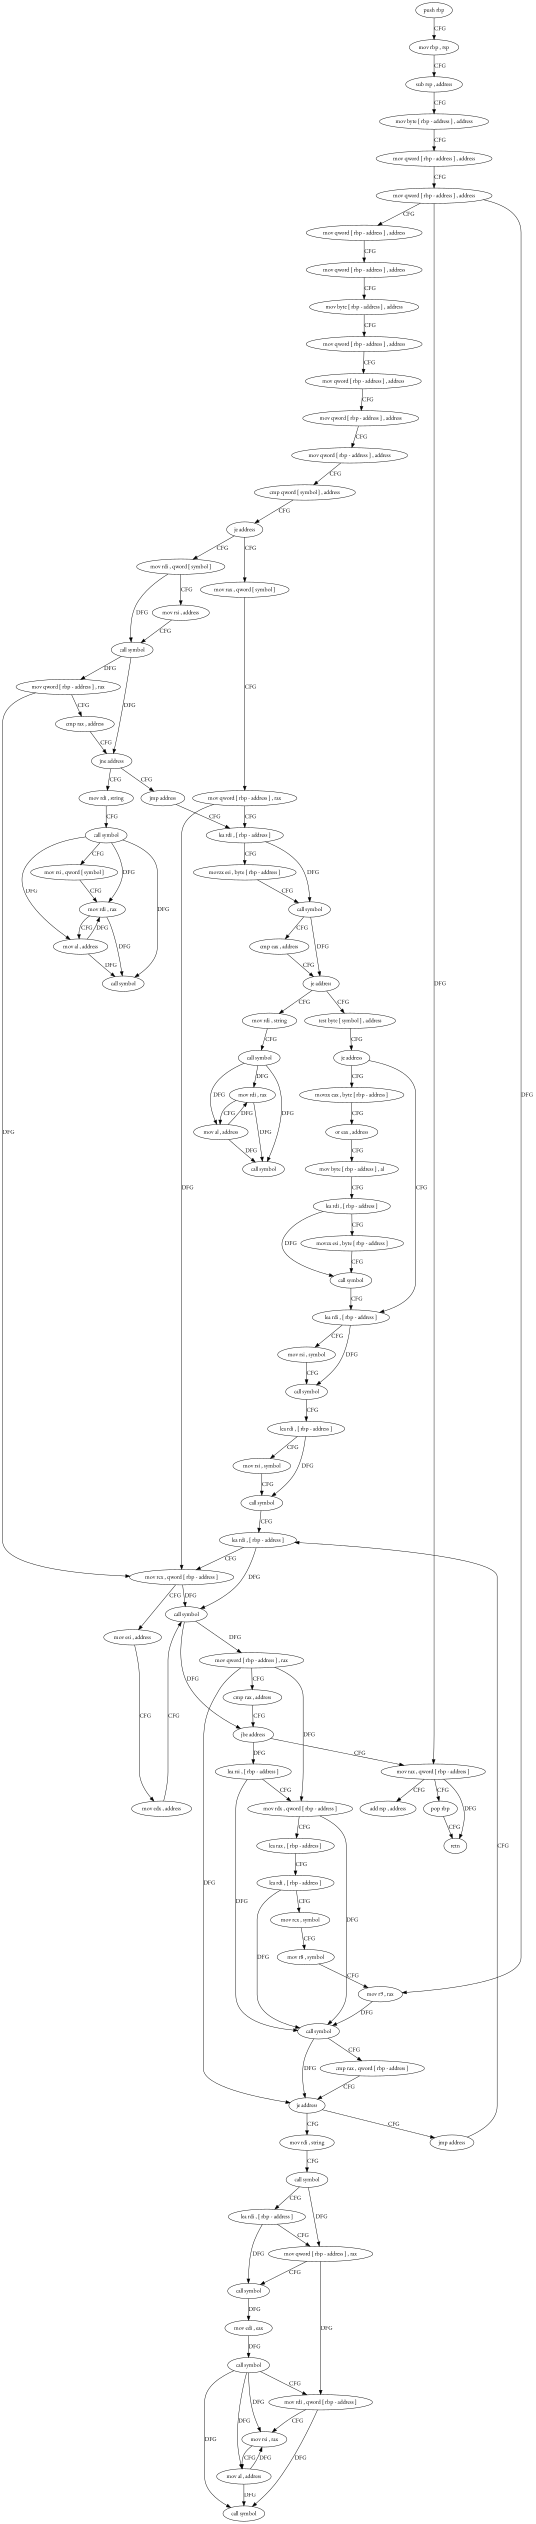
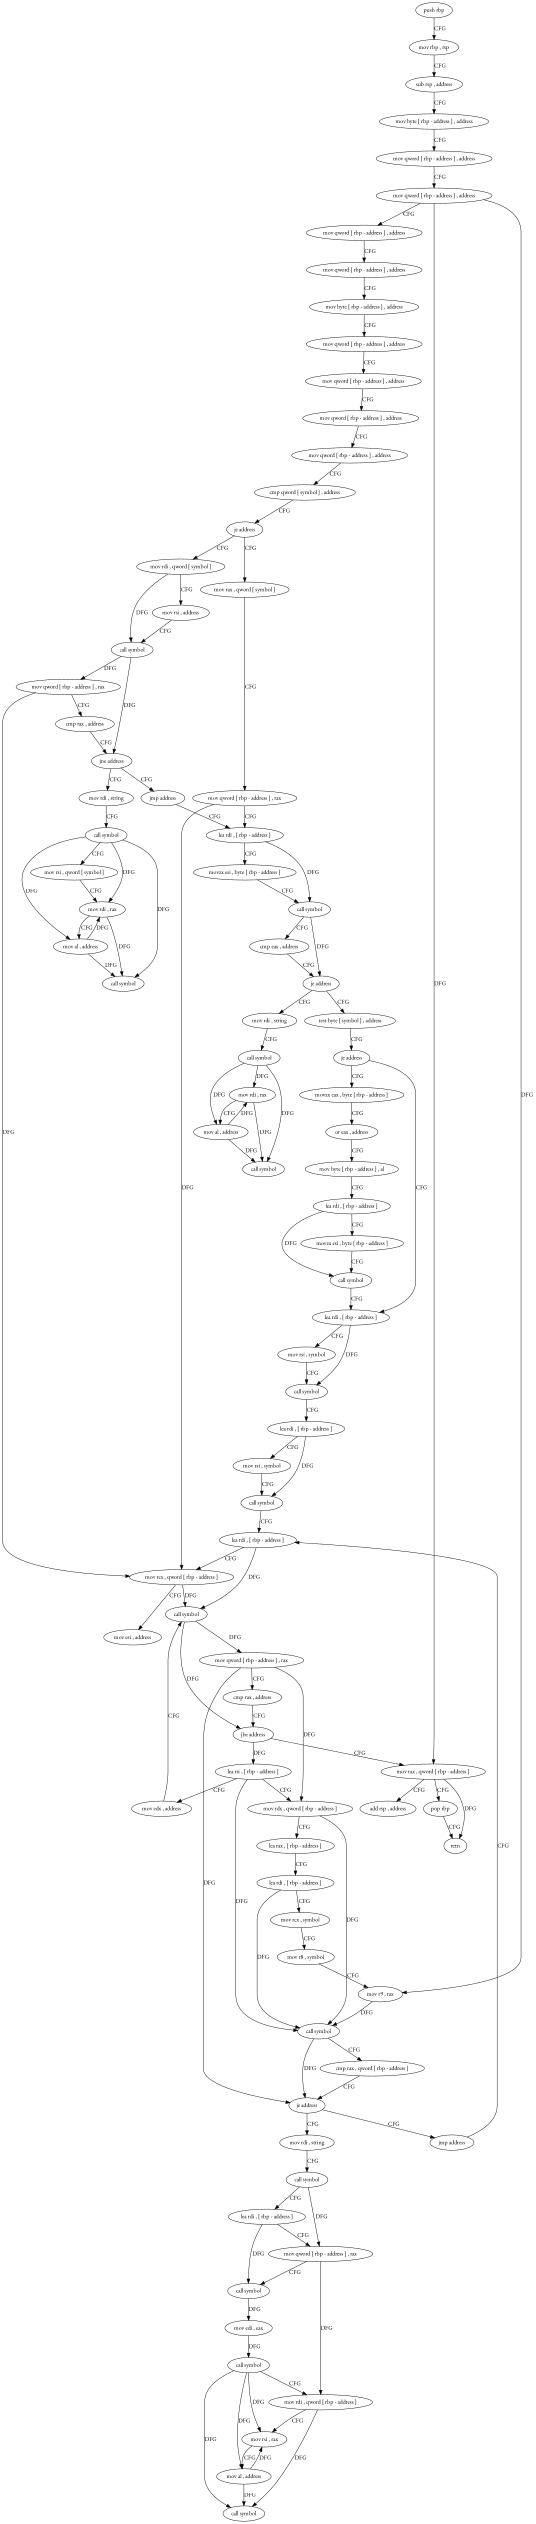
(139, 1723) -> (209, 1790)
